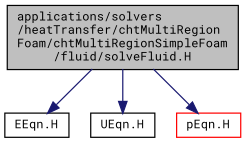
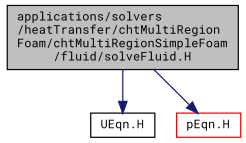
(37, 125) -> none
